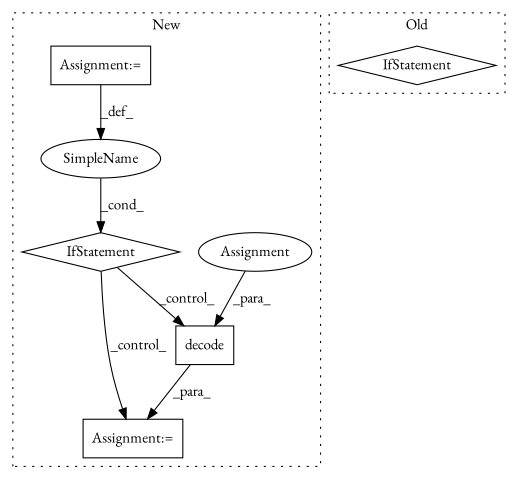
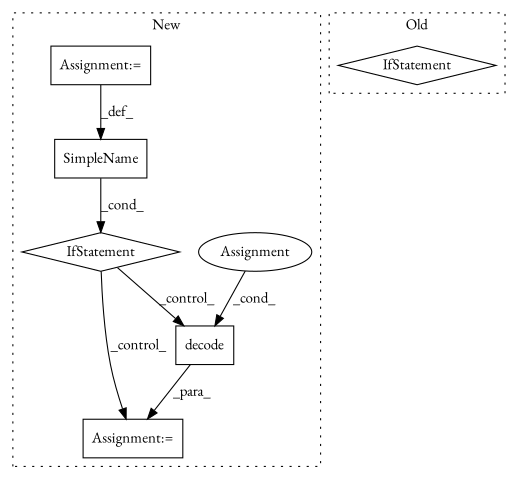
(101, 159) -> (101, 159)
(252, 299) -> (254, 299)
